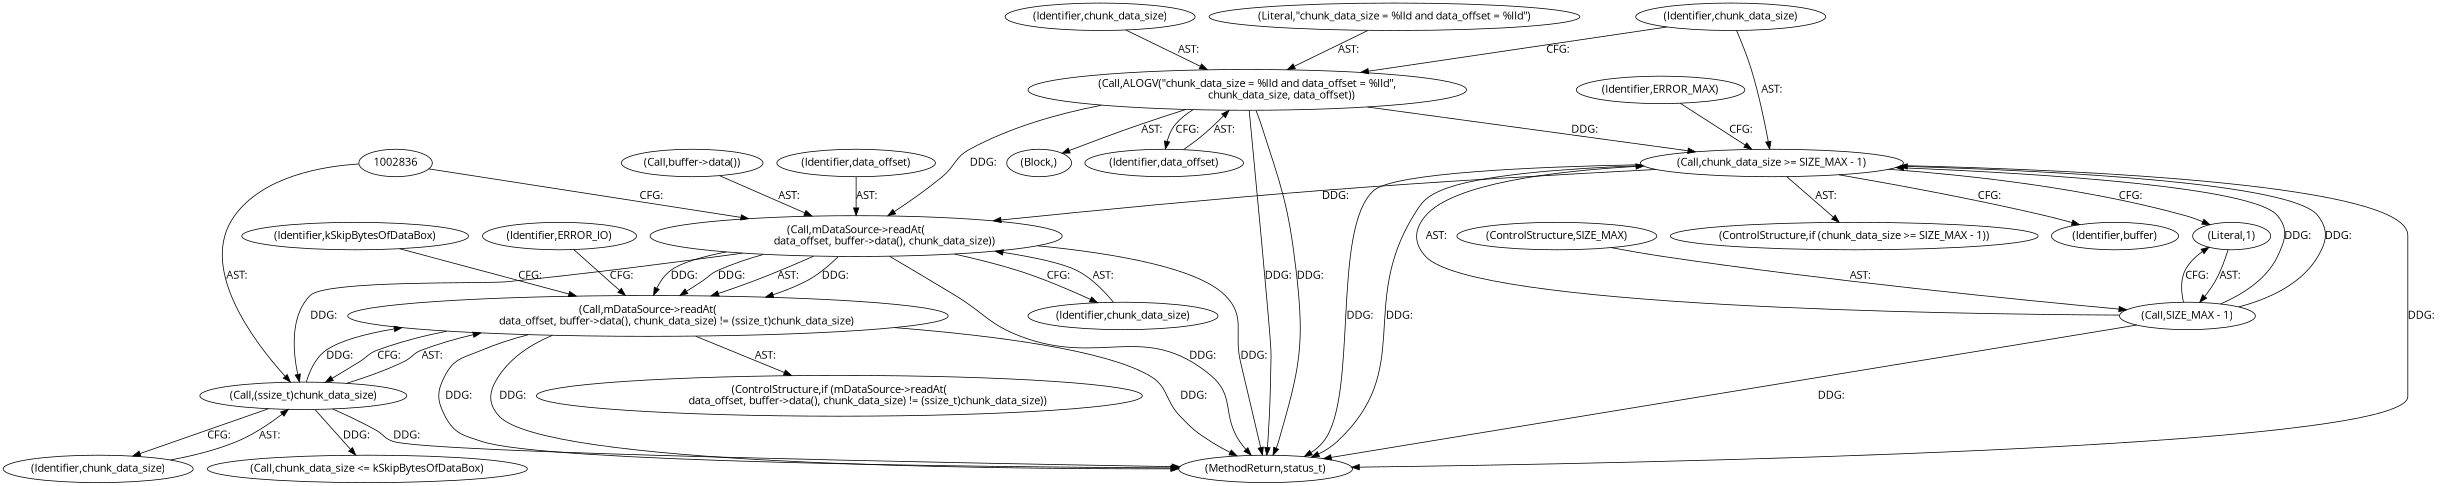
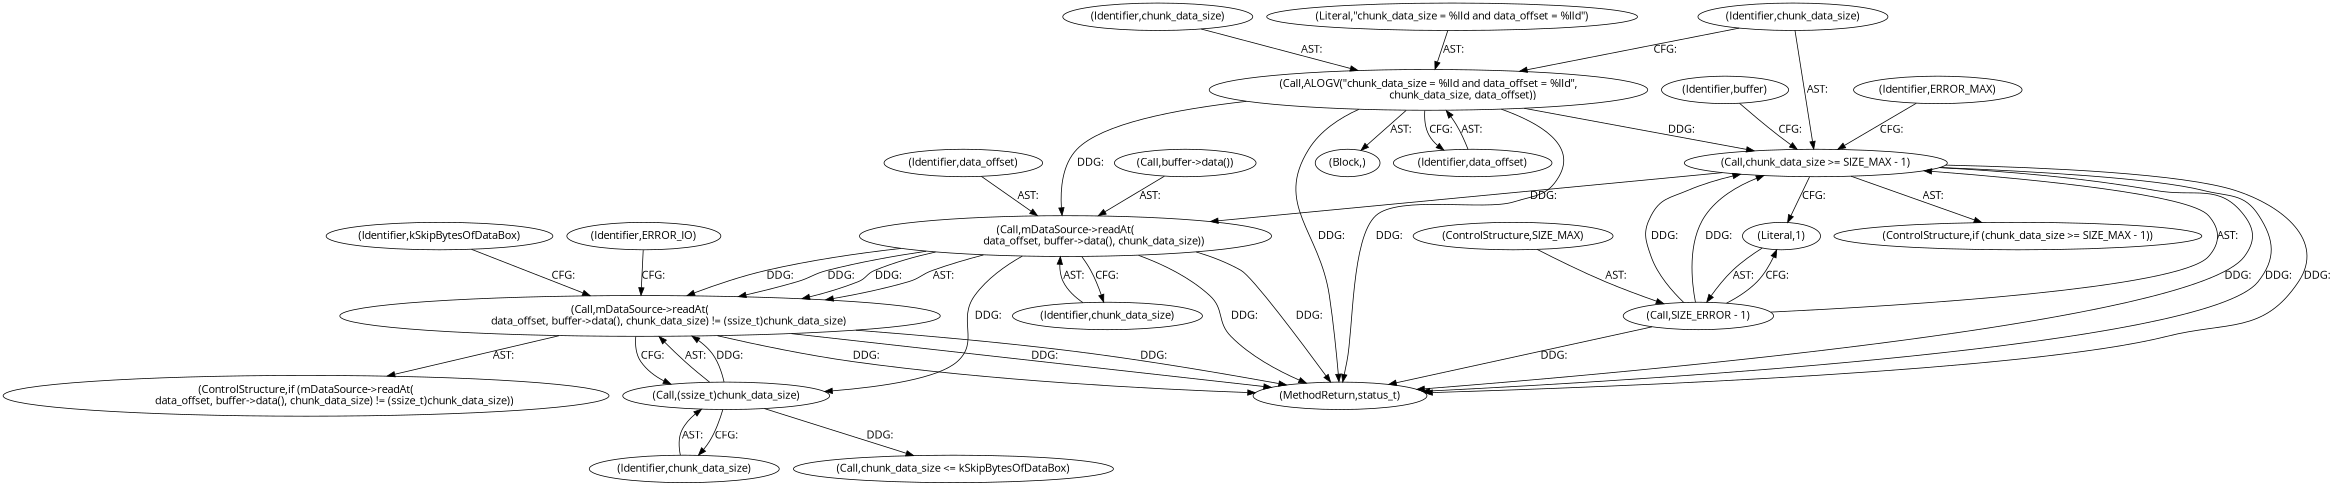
(396, 163) -> none
(1956, 196) -> (1765, 125)
(2187, 316) -> (1698, 316)
(748, 458) -> none
